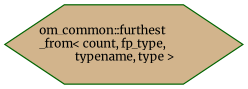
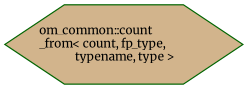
(124, 44) -> (124, 44)
